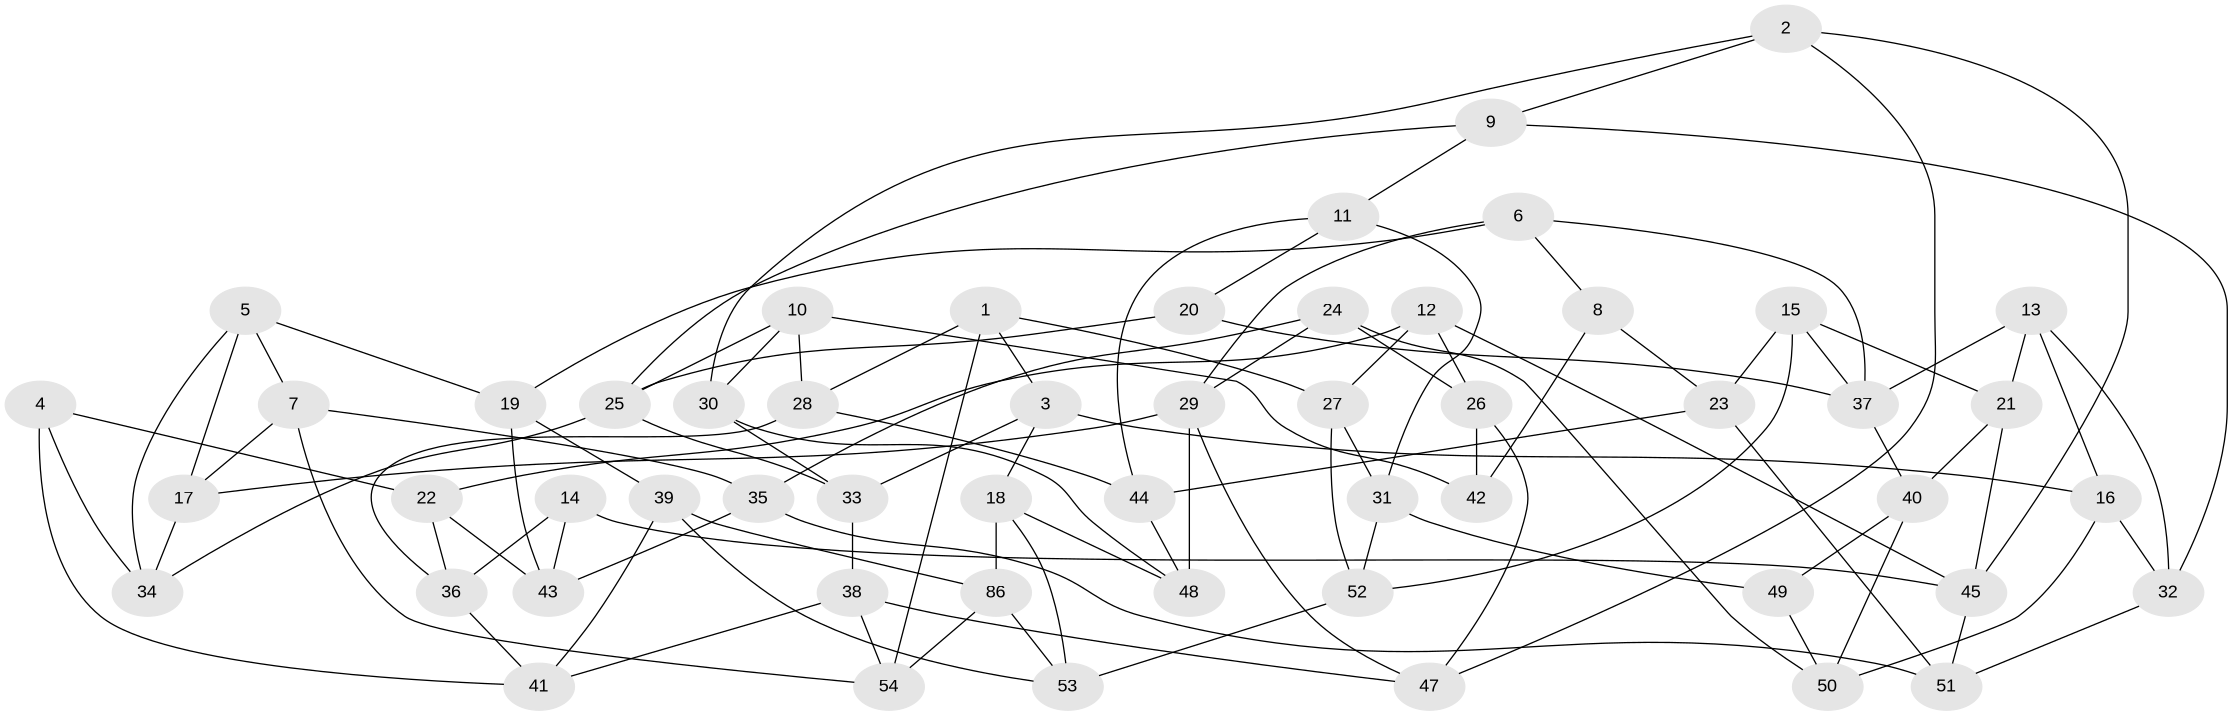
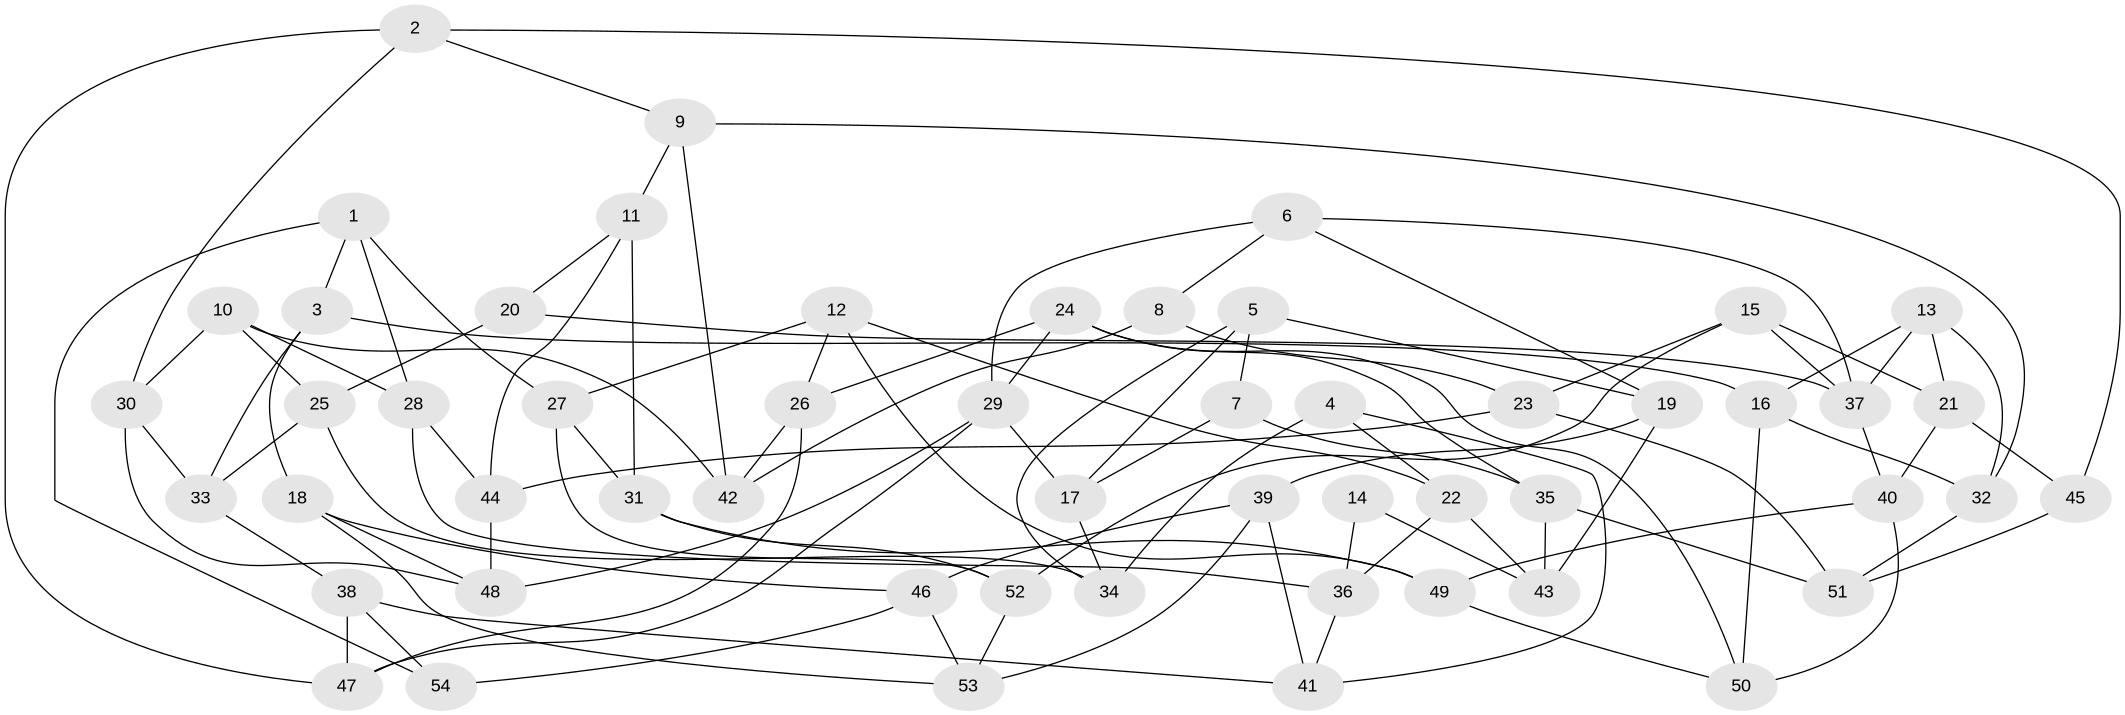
(1021, 192) -> (704, 311)
(1701, 450) -> (1103, 552)
(1233, 560) -> none
(996, 593) -> (922, 593)
(519, 643) -> none
